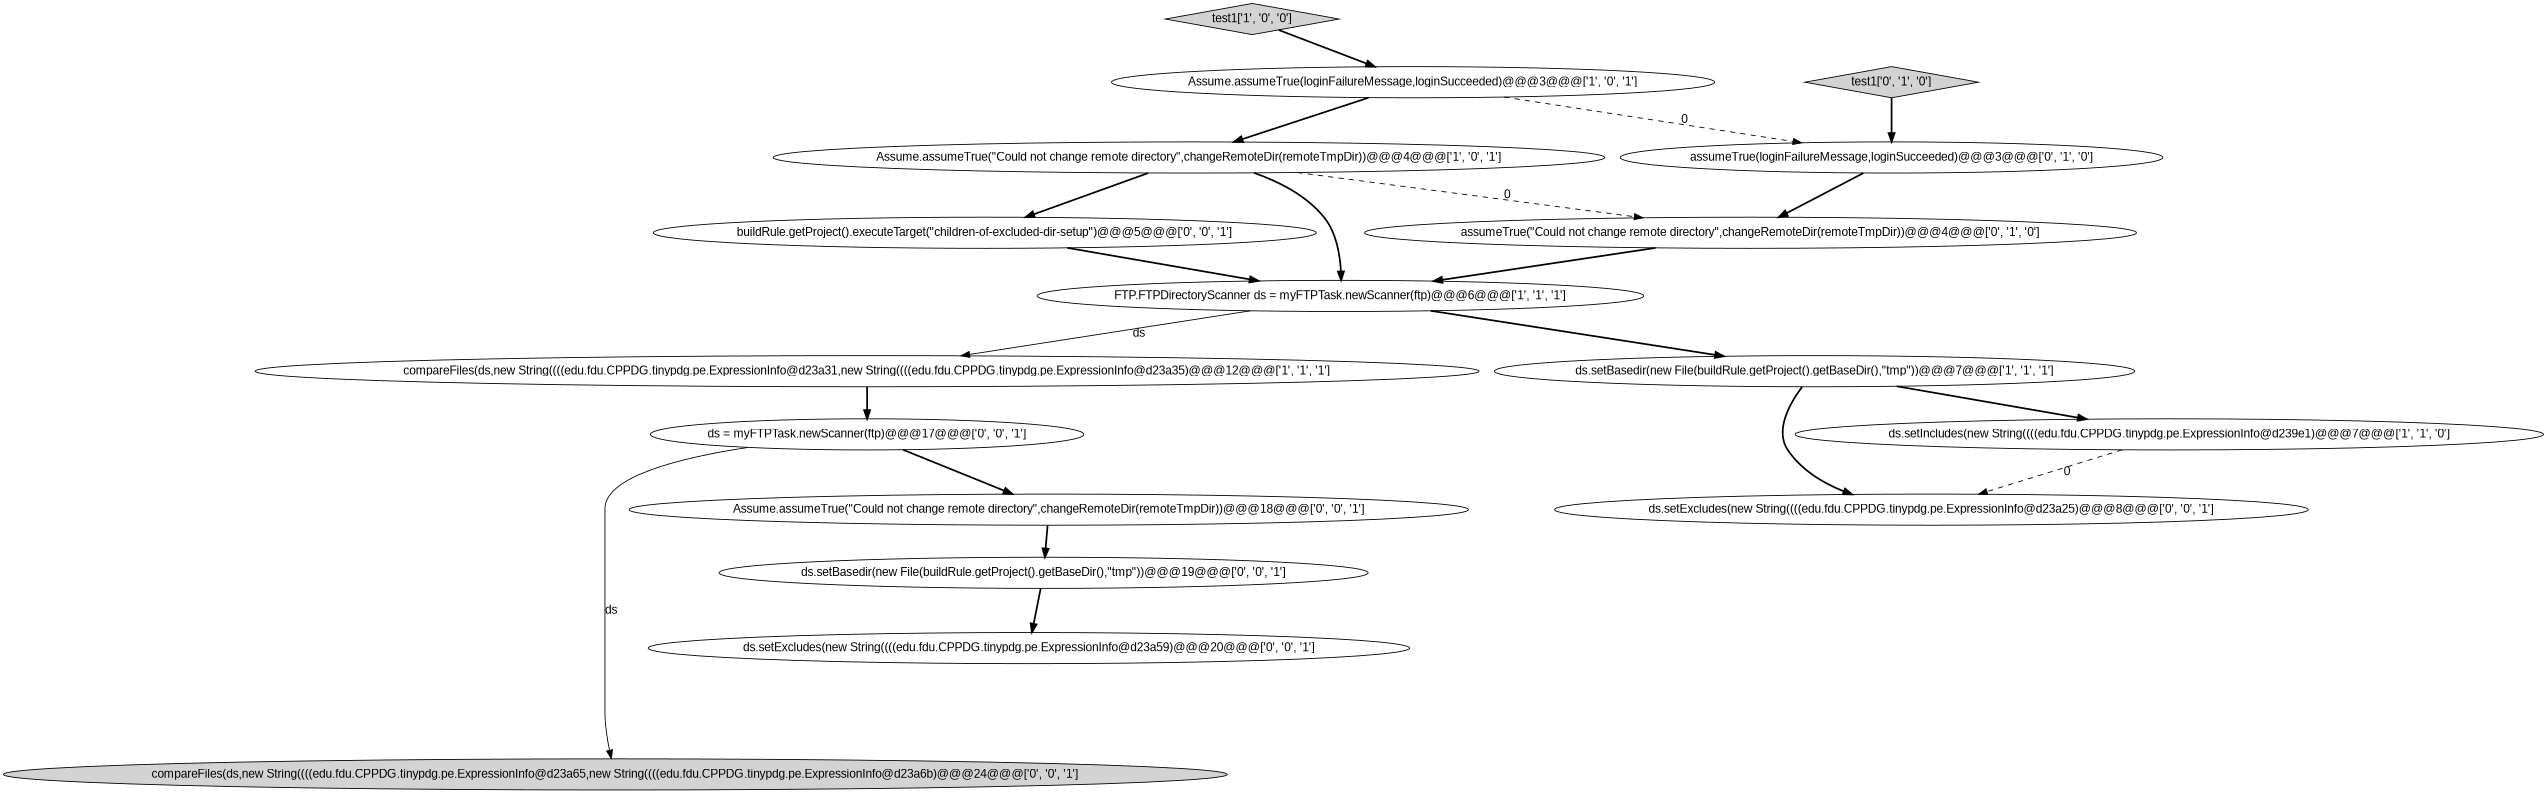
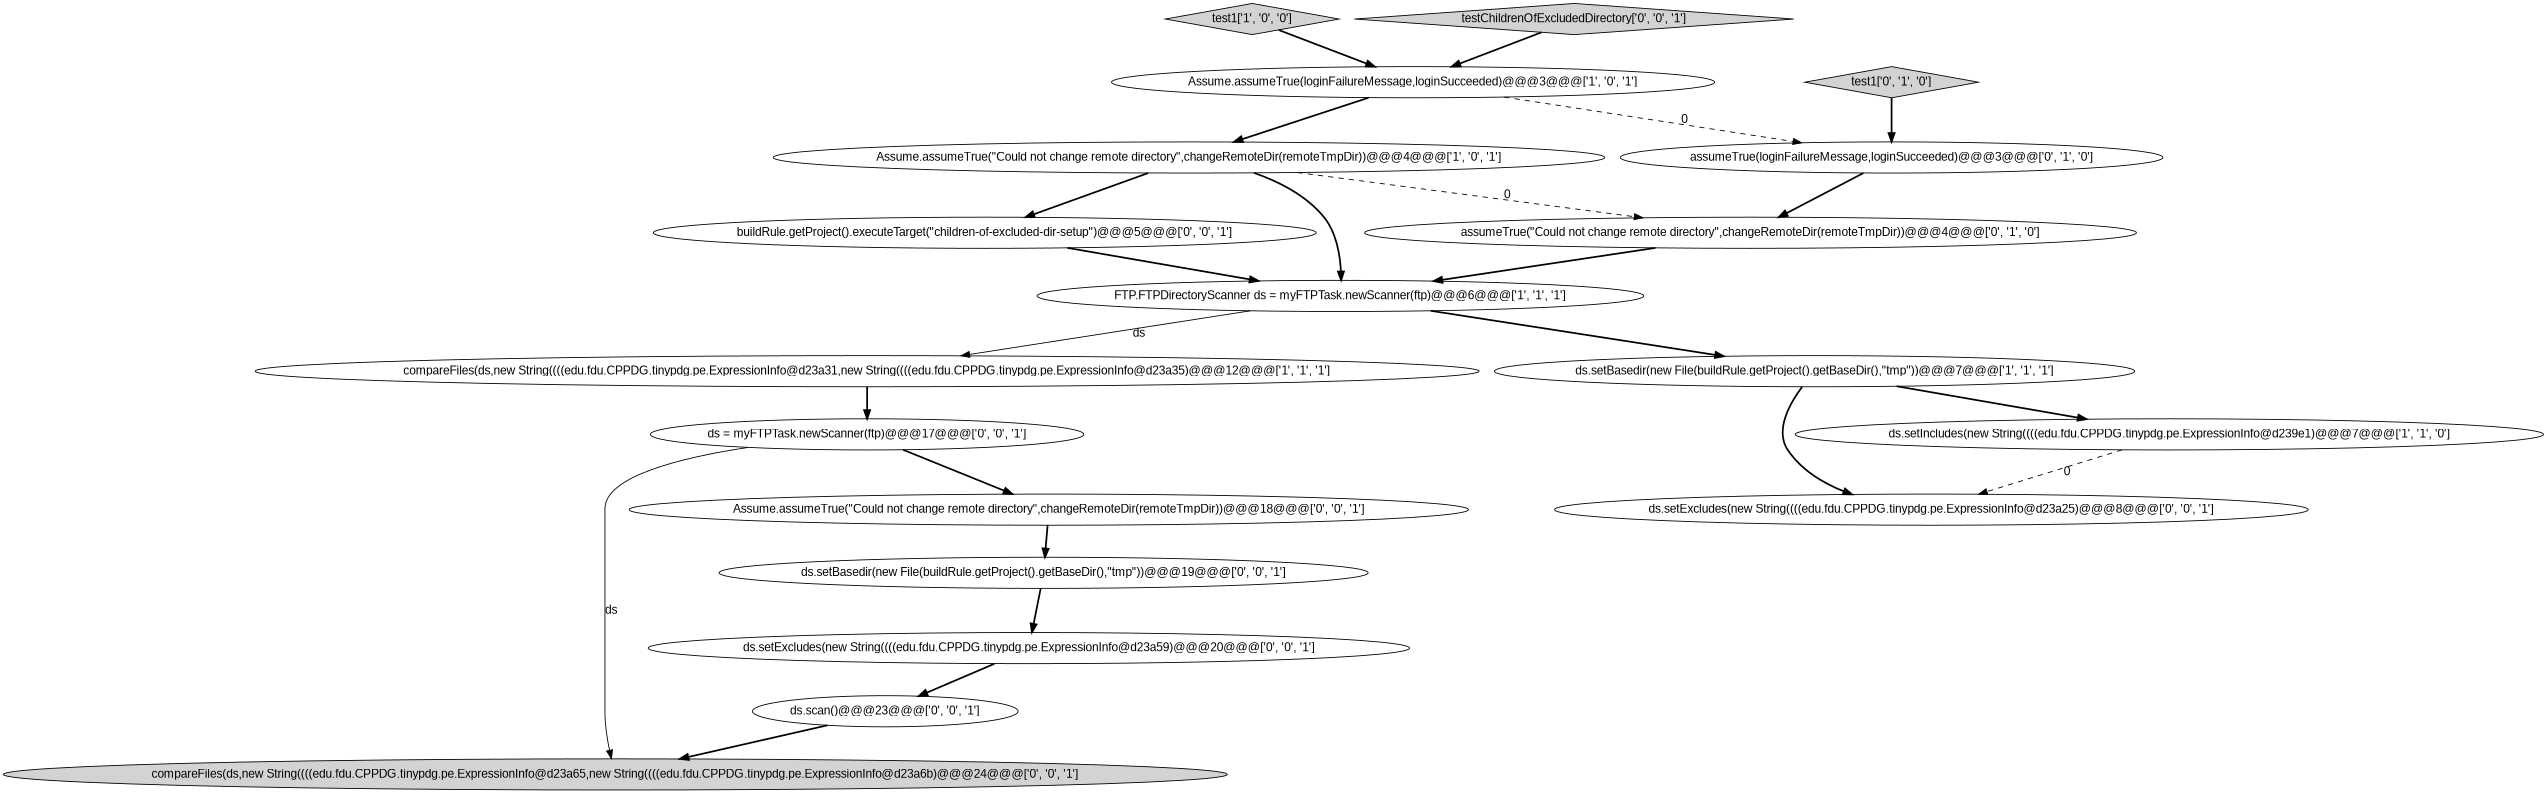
none -> (1574, 19)
none -> (885, 711)
